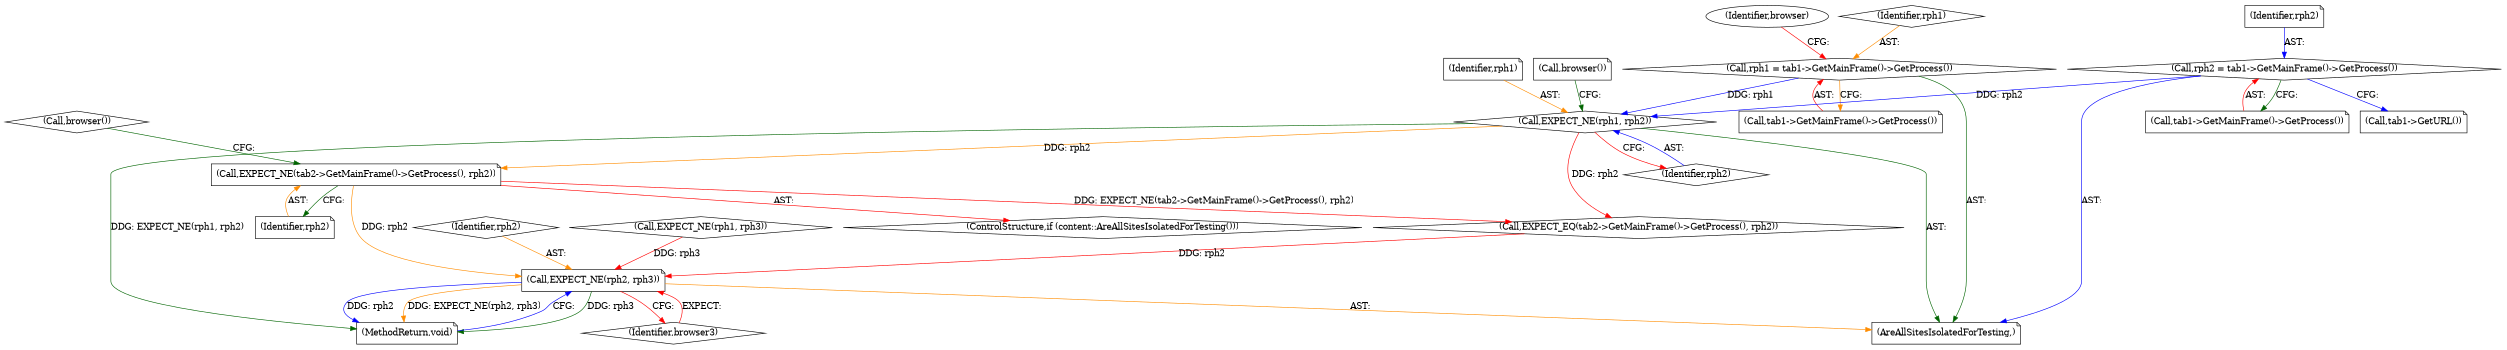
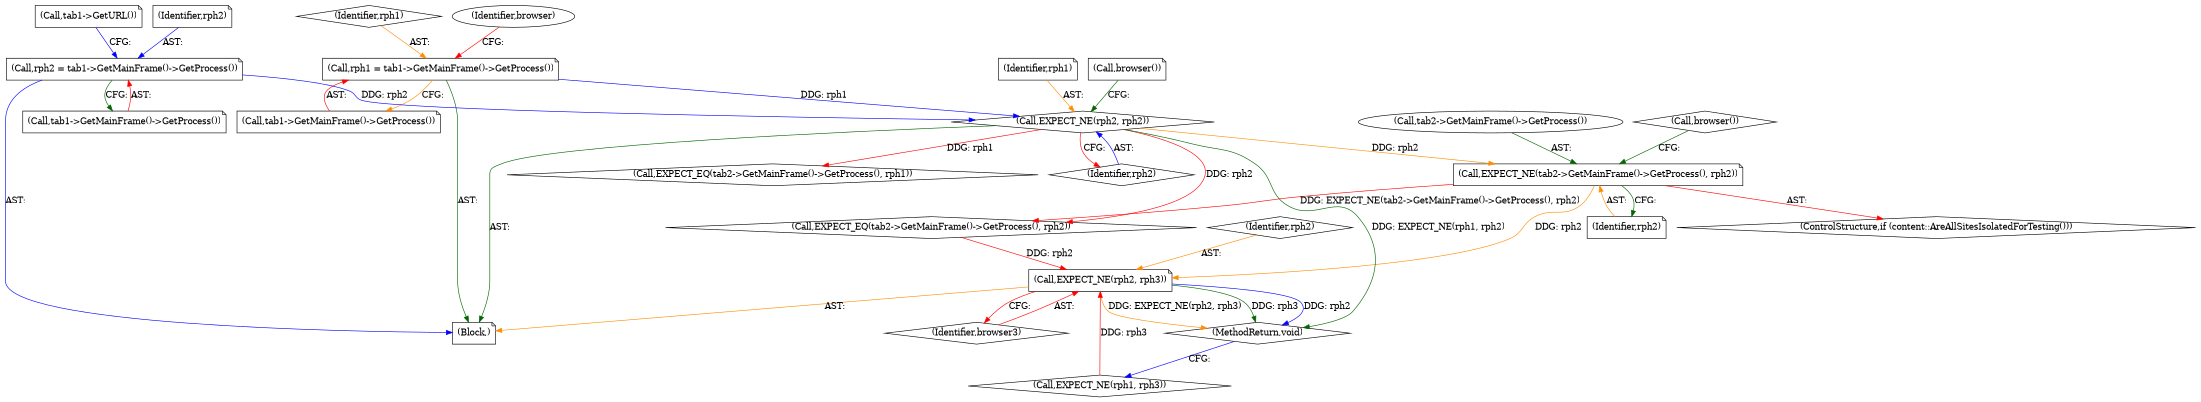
(1839, 69) -> (441, 69)
(2284, 69) -> (124, 69)
(2345, 94) -> (105, 40)
none -> (1491, 122)
(1585, 122) -> (1083, 122)
none -> (773, 175)
(703, 307) -> (1066, 307)
(515, 321) -> (1183, 358)
(407, 333) -> (1258, 333)
(1946, 333) -> (474, 333)
